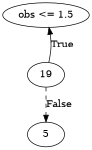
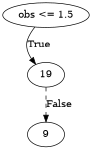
(51, 48) -> (27, 42)
(46, 134) -> (46, 134)
